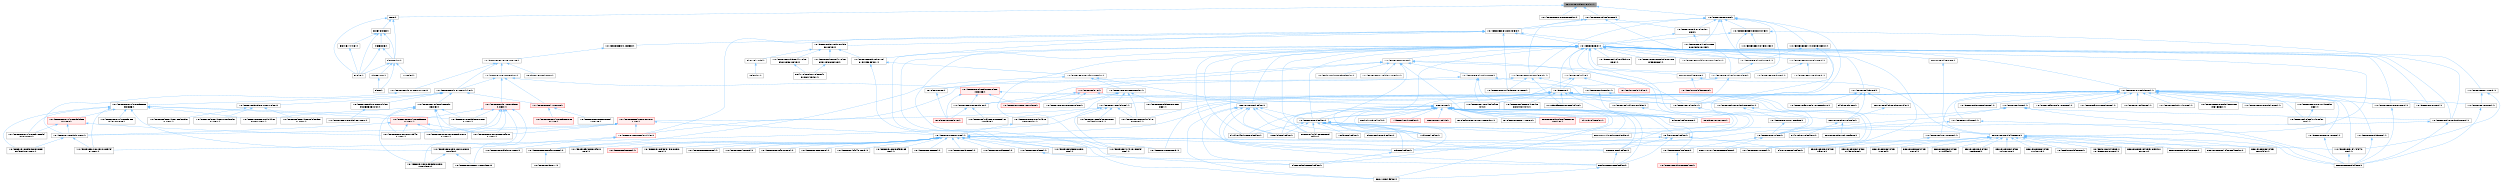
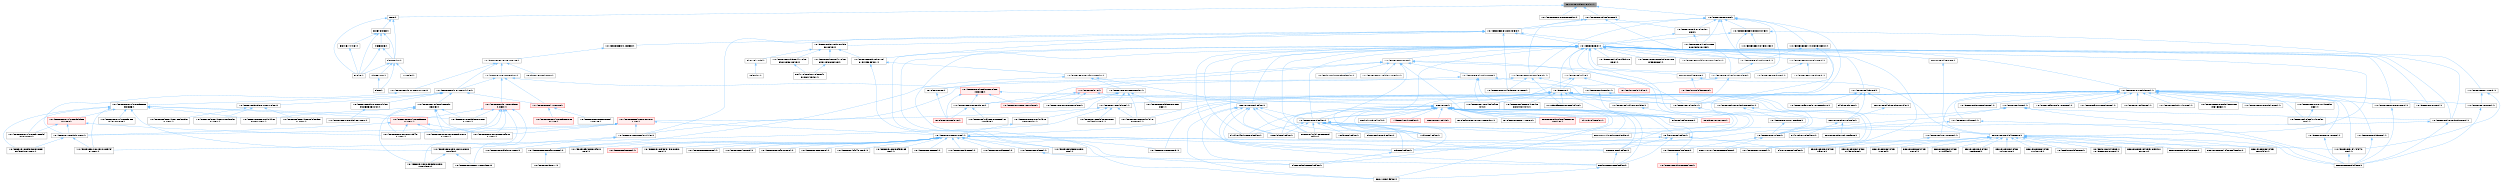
(636, 136) -> (636, 136)
(1126, 151) -> none
